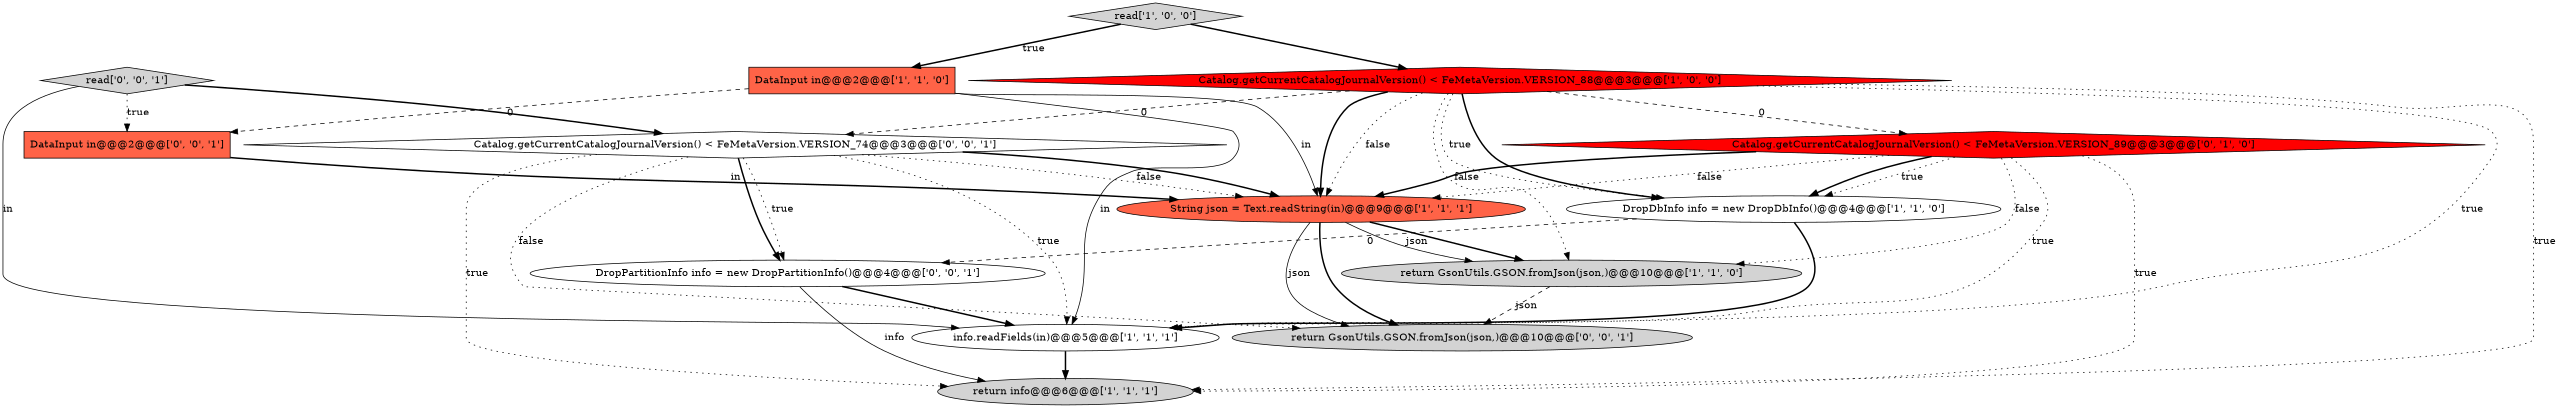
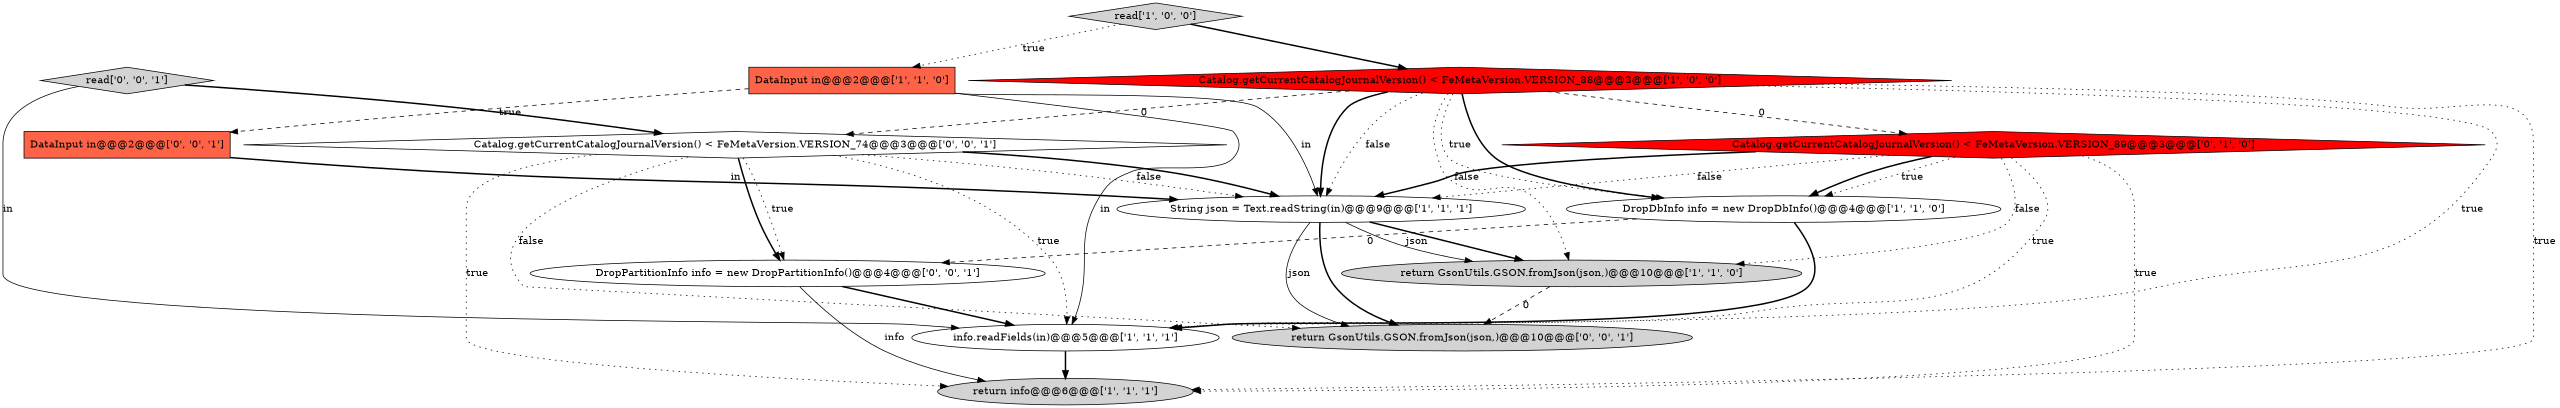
(1020, 45) -> (1020, 45)
(127, 109) -> none
(511, 113) -> (511, 113)
(1321, 209) -> (1321, 209)
(1527, 306) -> (1527, 306)
